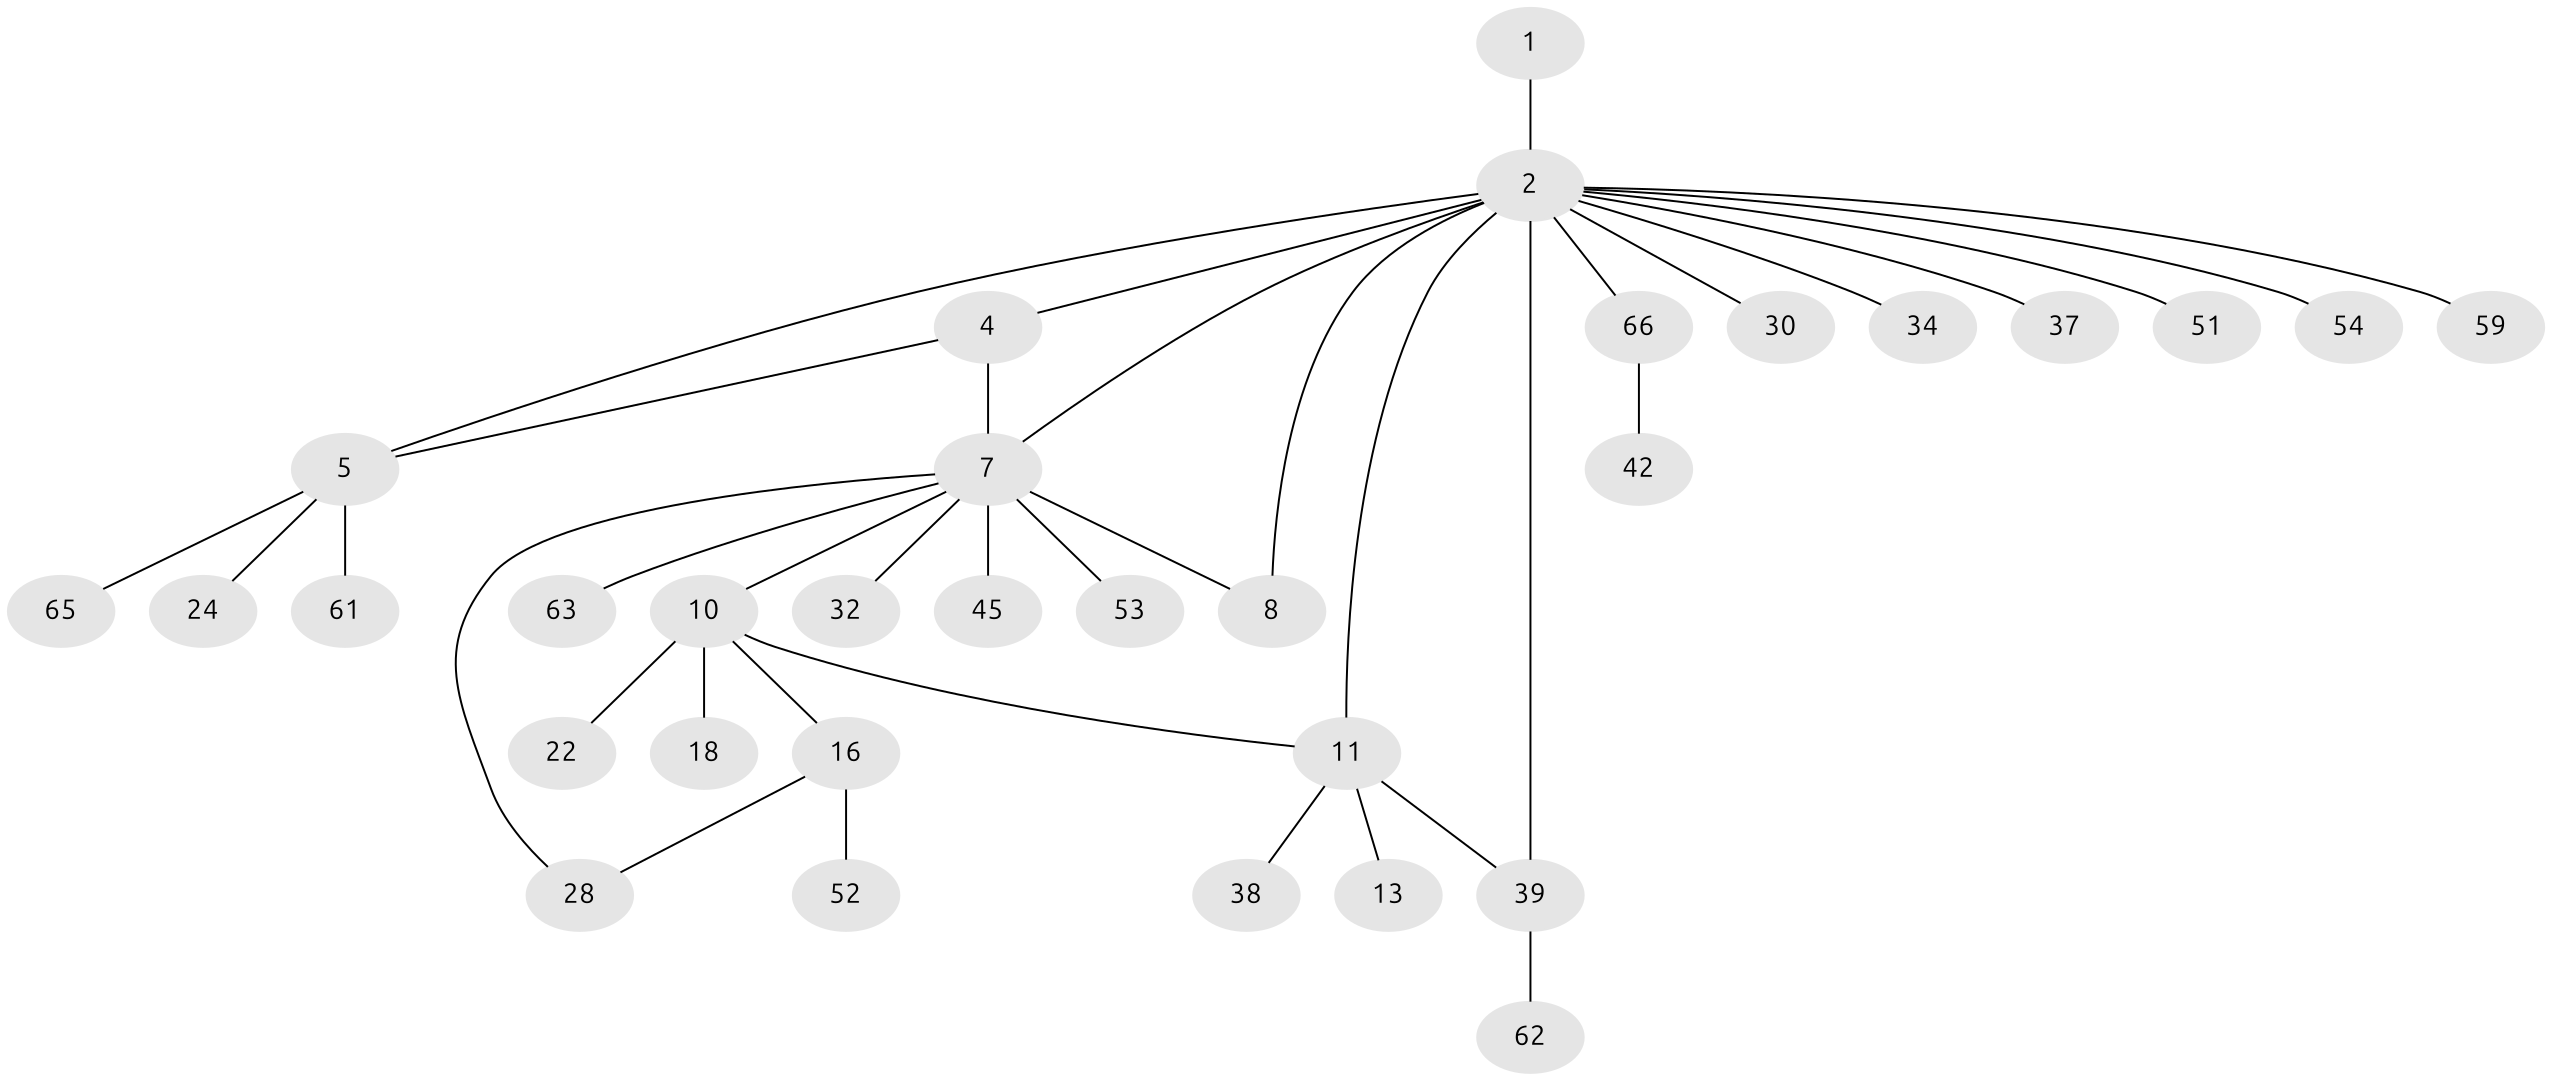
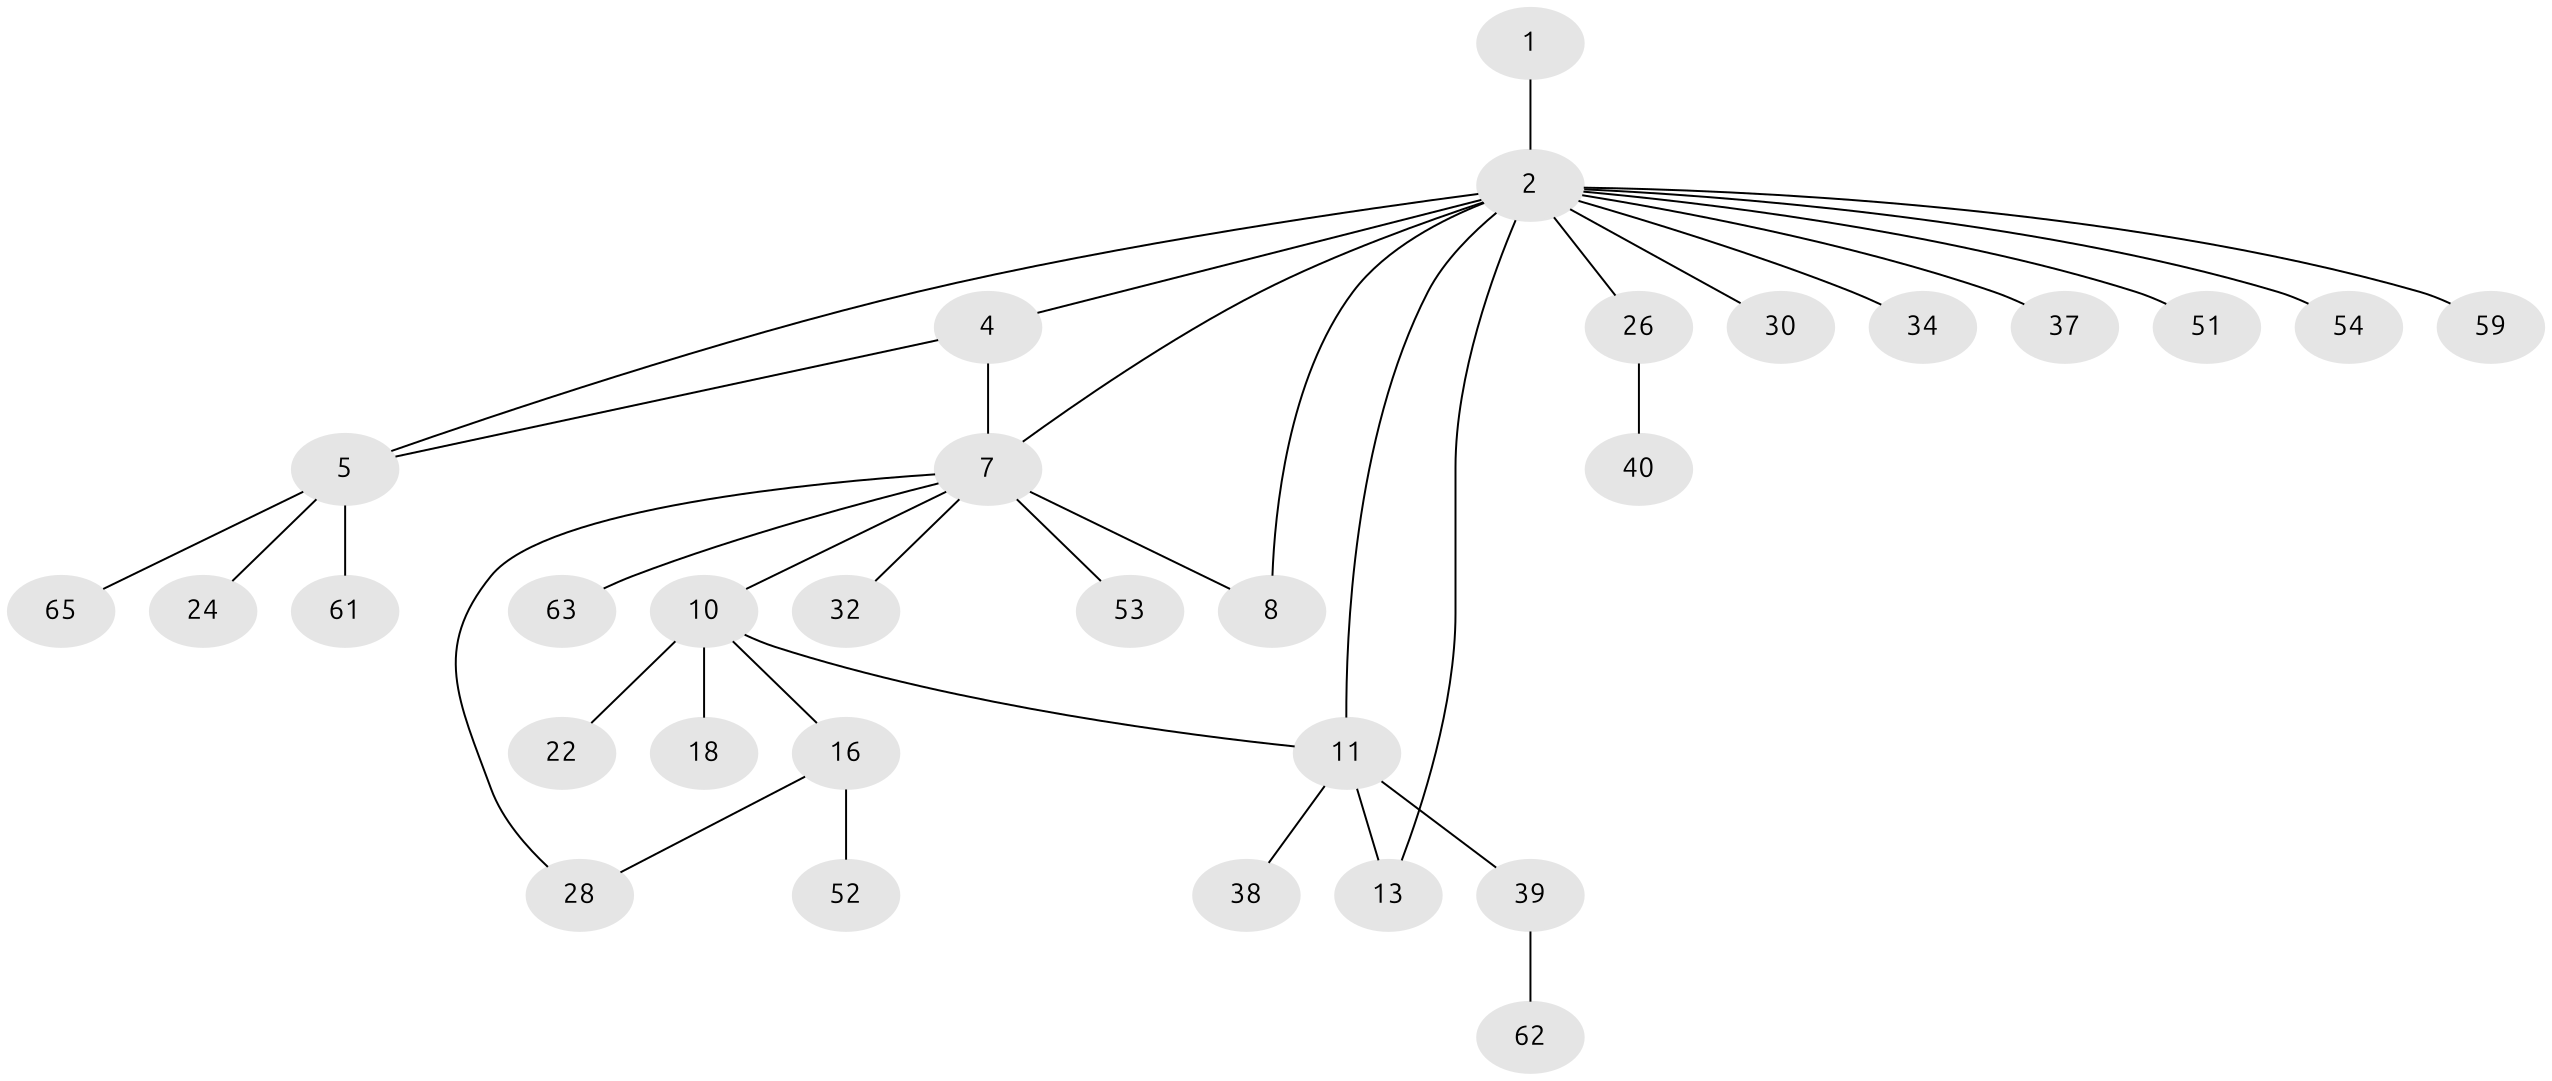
(1639, 327) -> (1639, 327)
(1639, 469) -> (1639, 469)
(1530, 540) -> (1456, 539)
(988, 611) -> none
